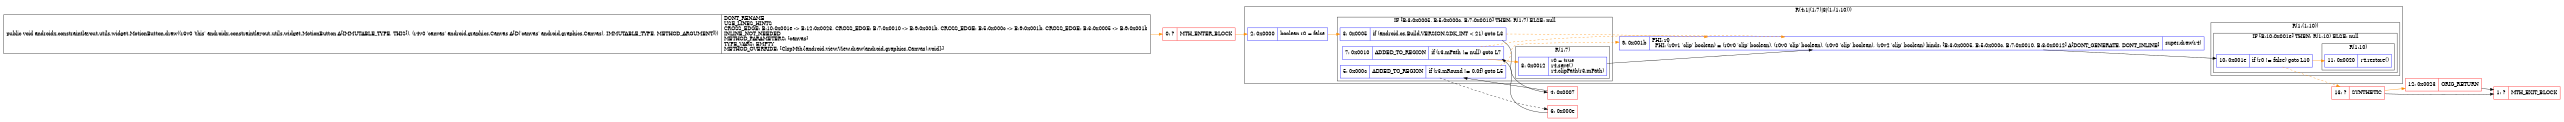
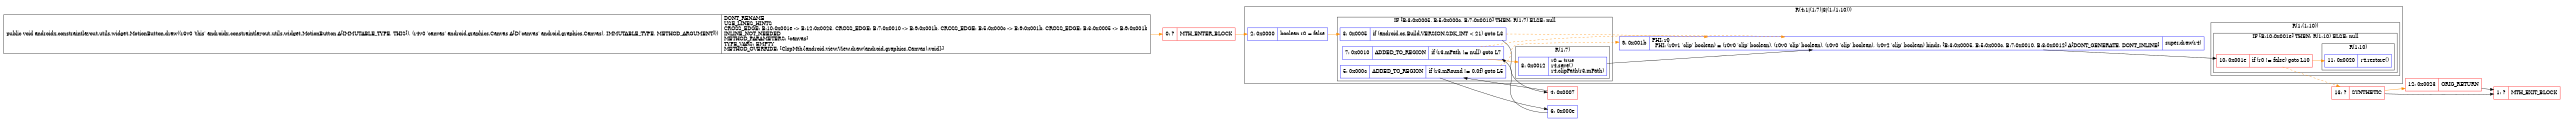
(2264, 61) -> (2264, 61)
(1491, 95) -> (1491, 95)
(1563, 112) -> (1563, 112)
